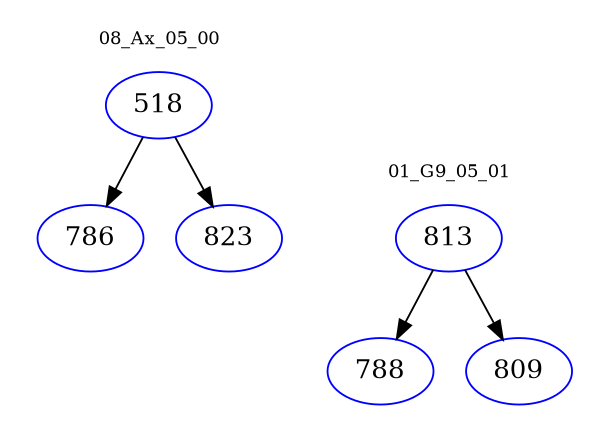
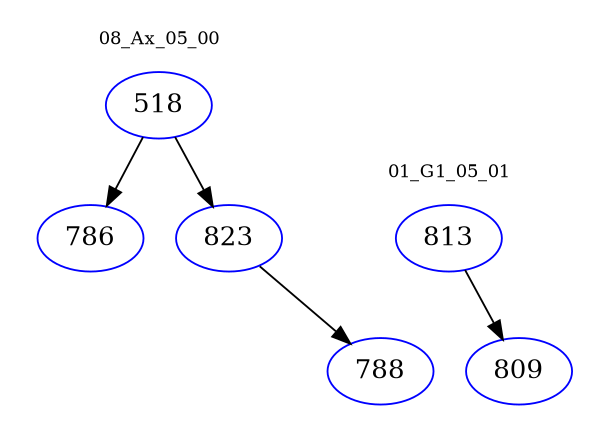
(450, 173) -> (450, 173)
(419, 296) -> (298, 299)
